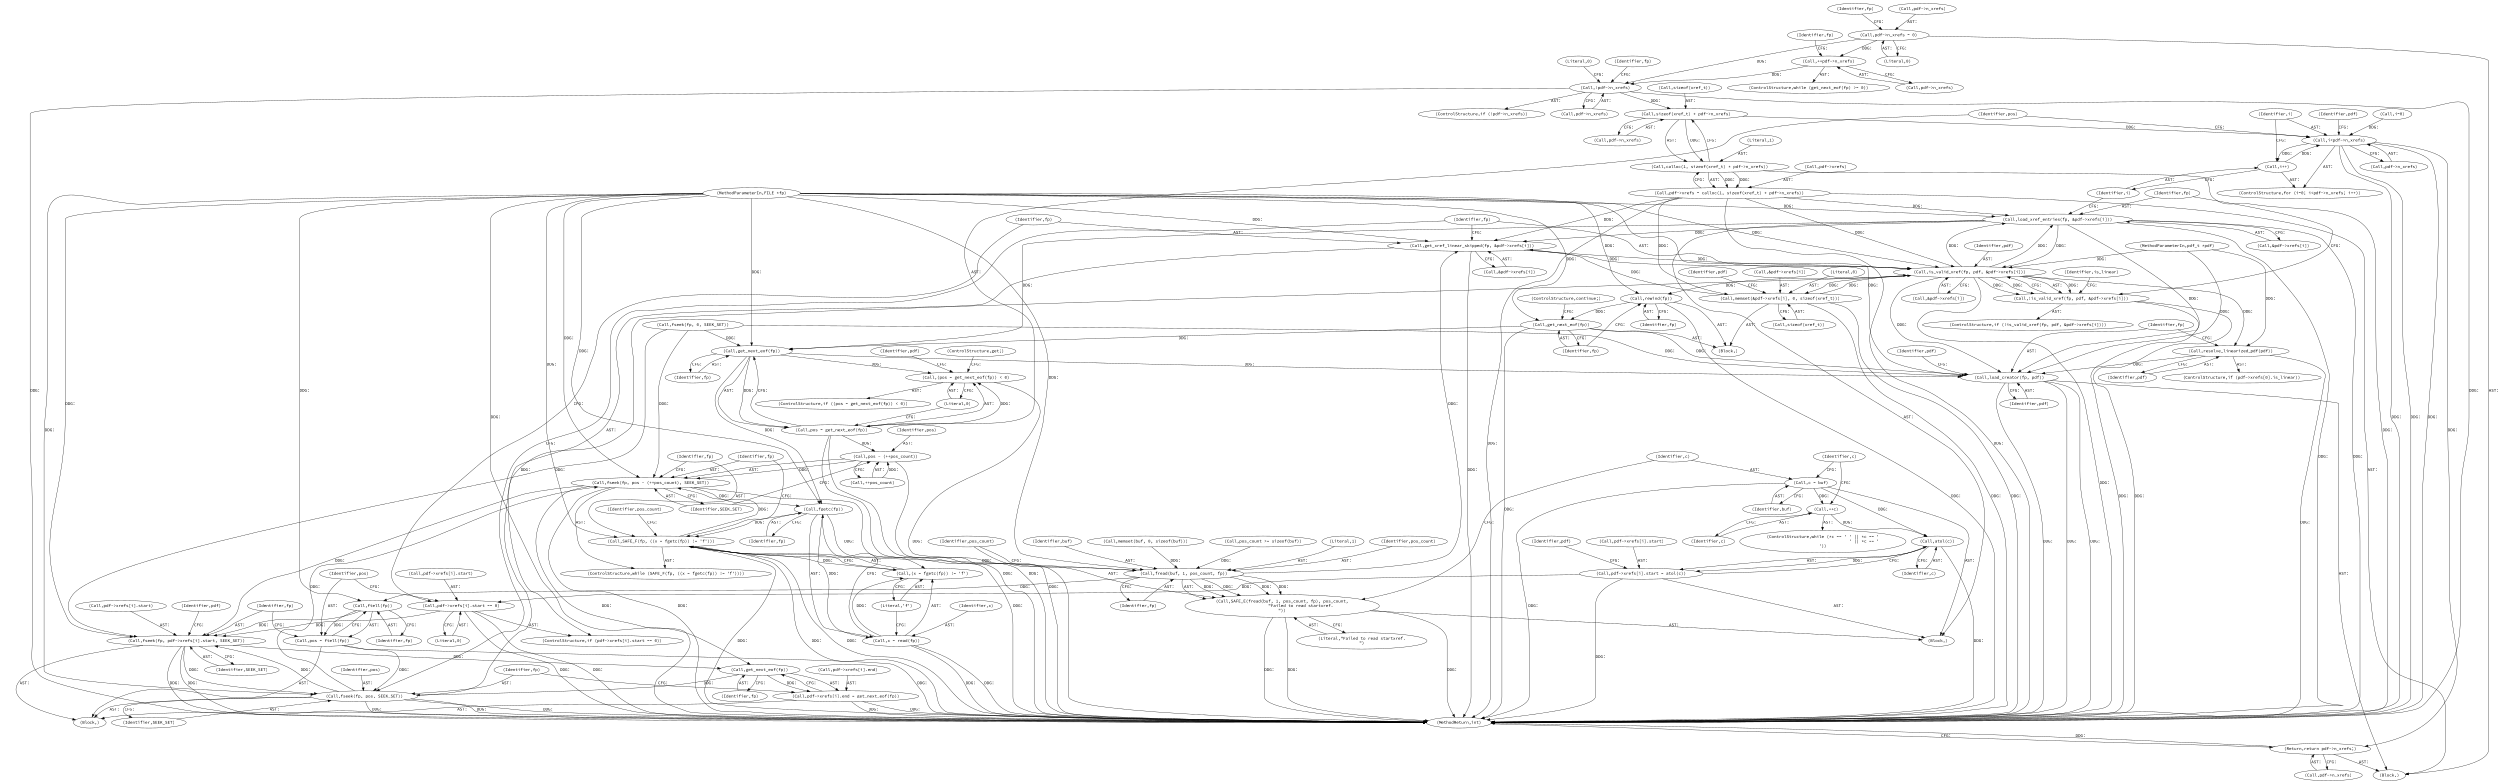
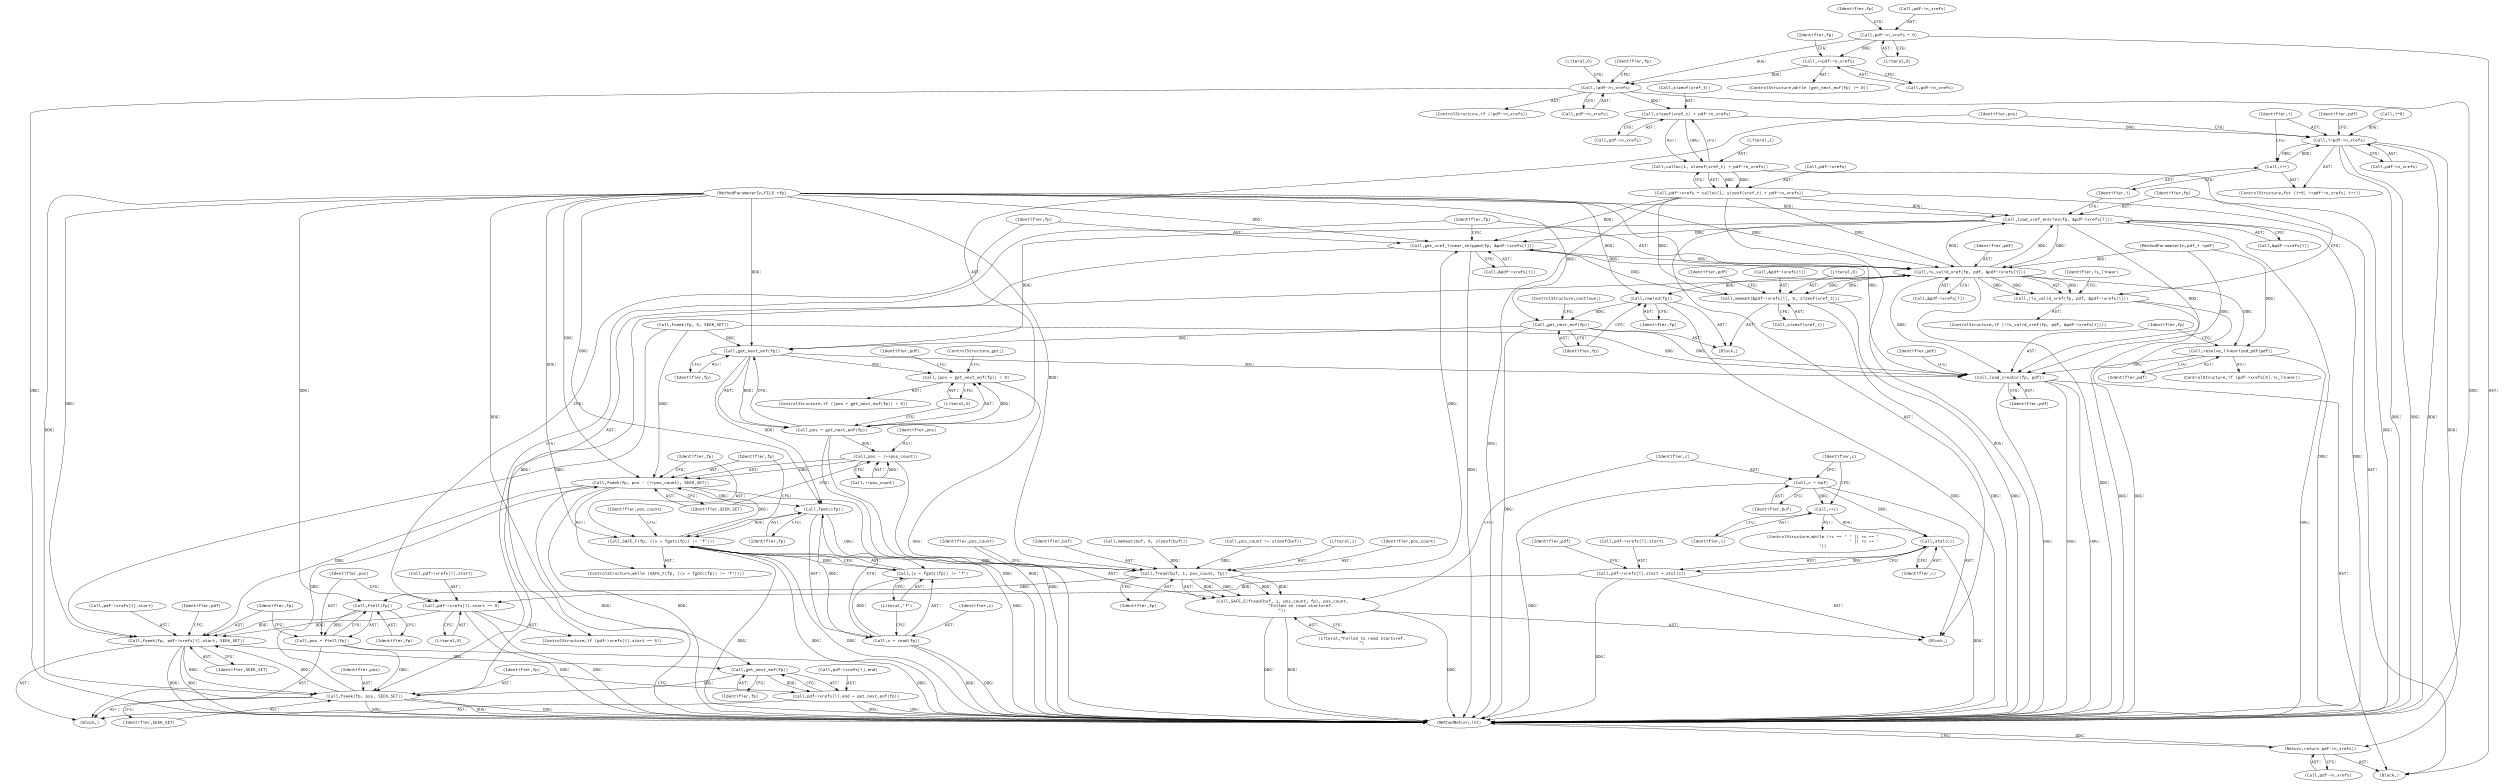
(2029, 285) -> none
